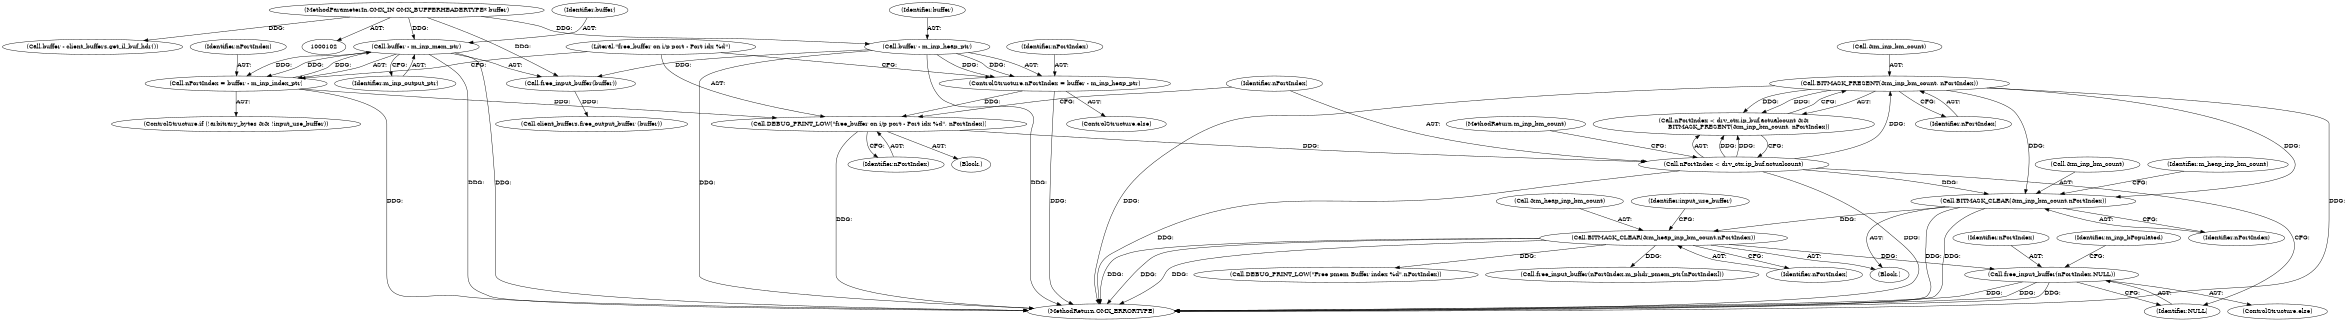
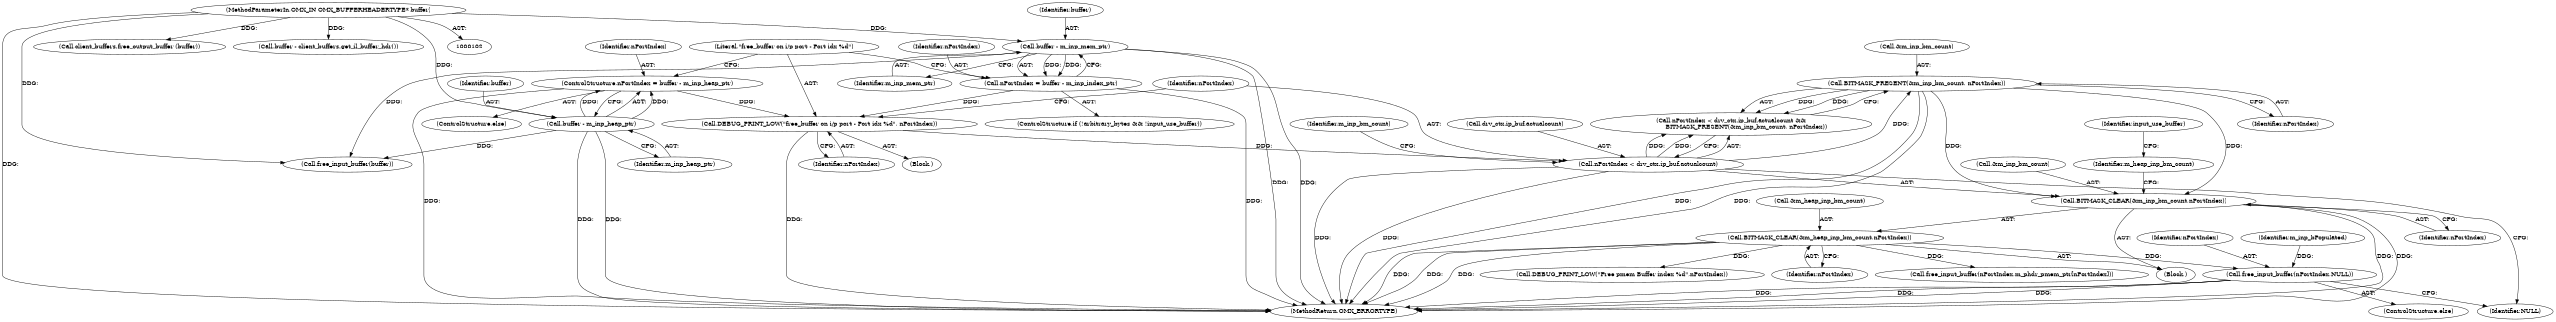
(93, 47) -> (328, 47)
(344, 65) -> (1095, 65)
(516, 65) -> (395, 102)
(395, 84) -> (895, 84)
none -> (607, 100)
(580, 102) -> (230, 28)
none -> (1515, 124)
(1516, 124) -> (1349, 124)
none -> (675, 165)
(1951, 183) -> (1908, 183)
(1678, 218) -> (2144, 142)
(1849, 220) -> (2009, 220)
(2098, 256) -> (2306, 256)
(2142, 289) -> none
none -> (416, 302)
